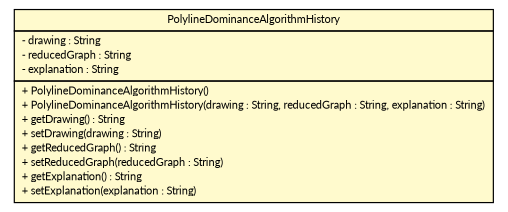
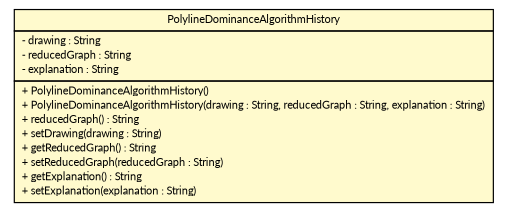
(73, 120) -> (80, 120)
